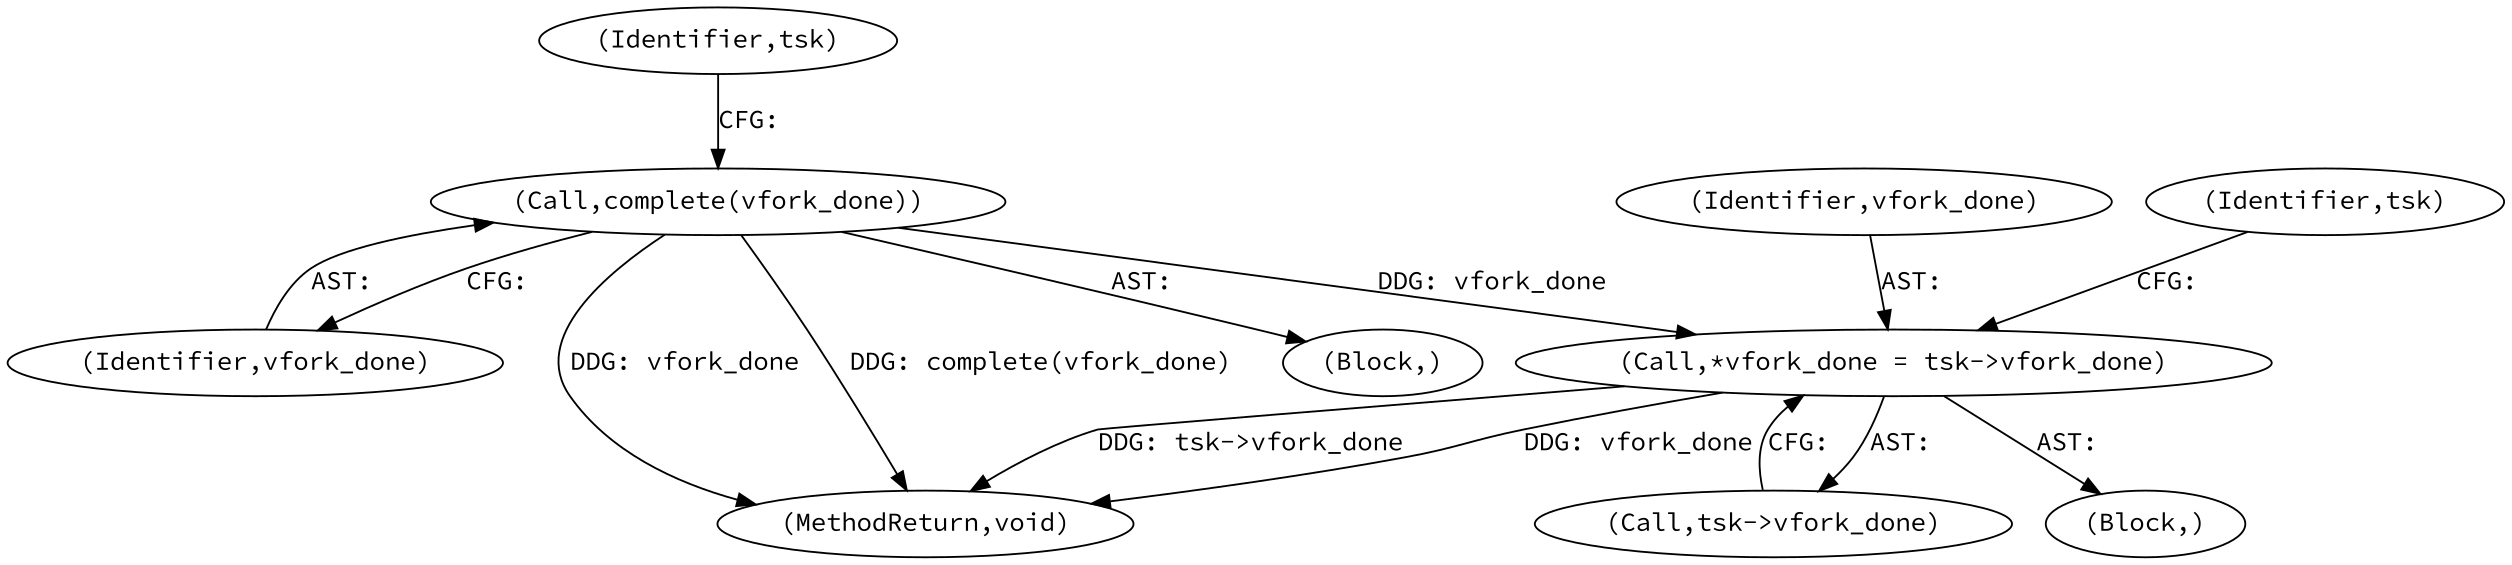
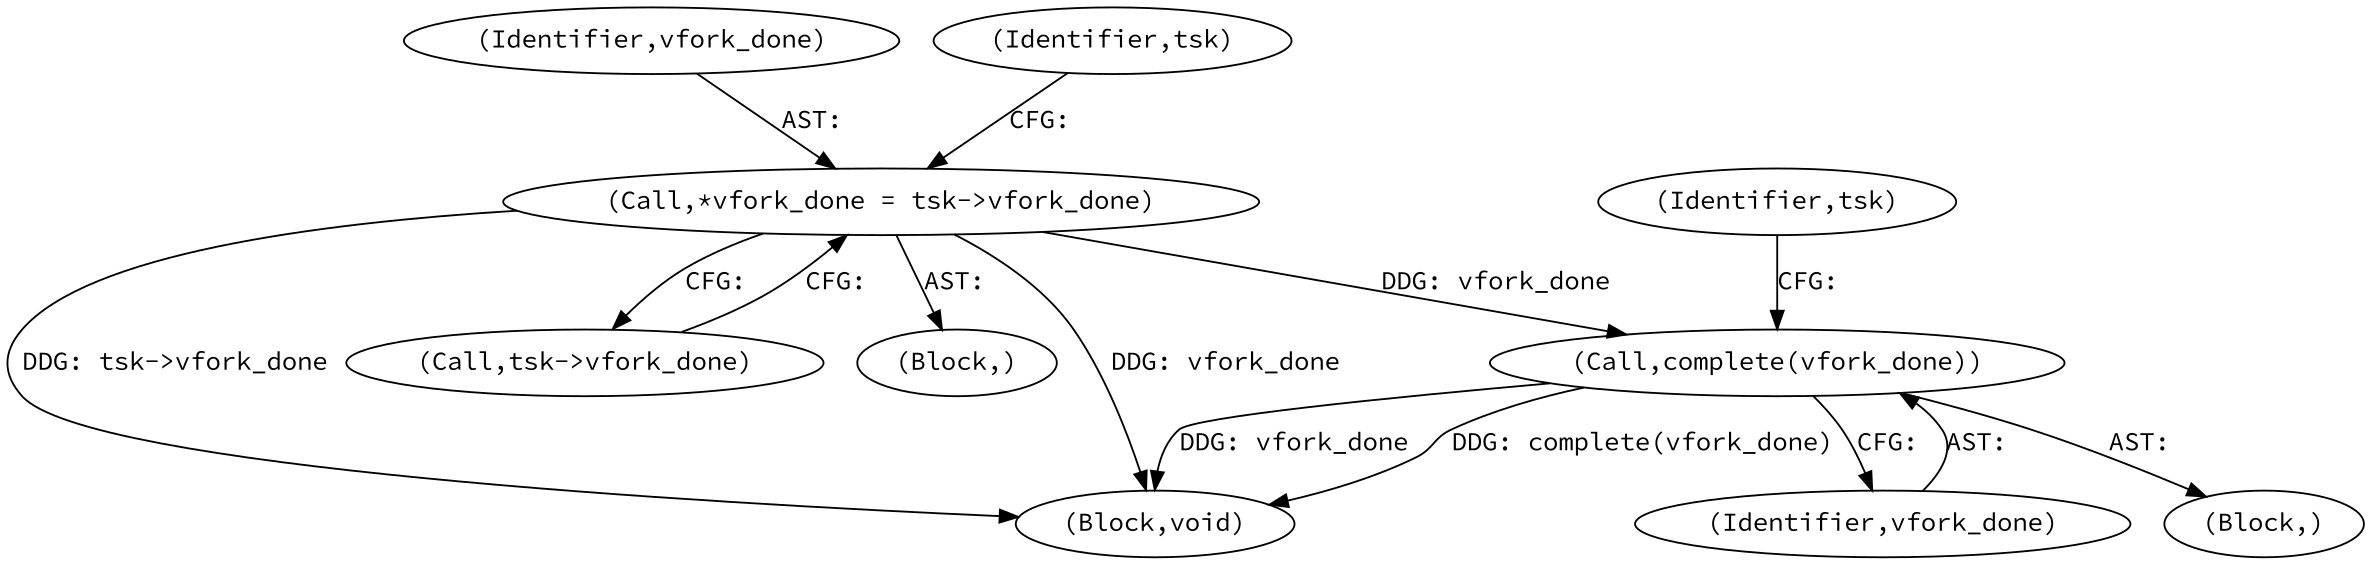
(1288, 280) -> (1325, 282)
(1909, 443) -> (724, 282)
(925, 524) -> (1155, 524)
